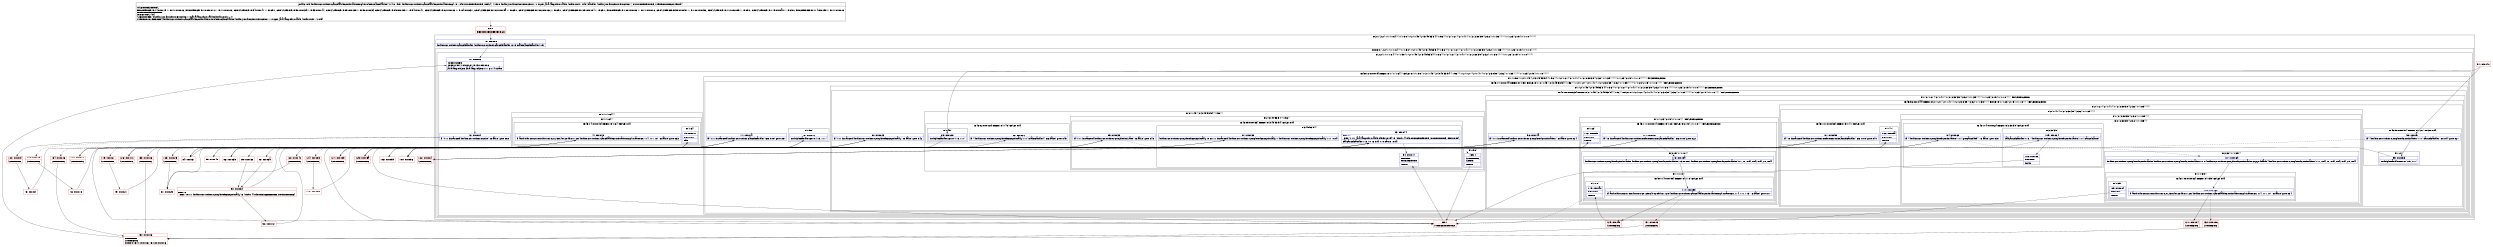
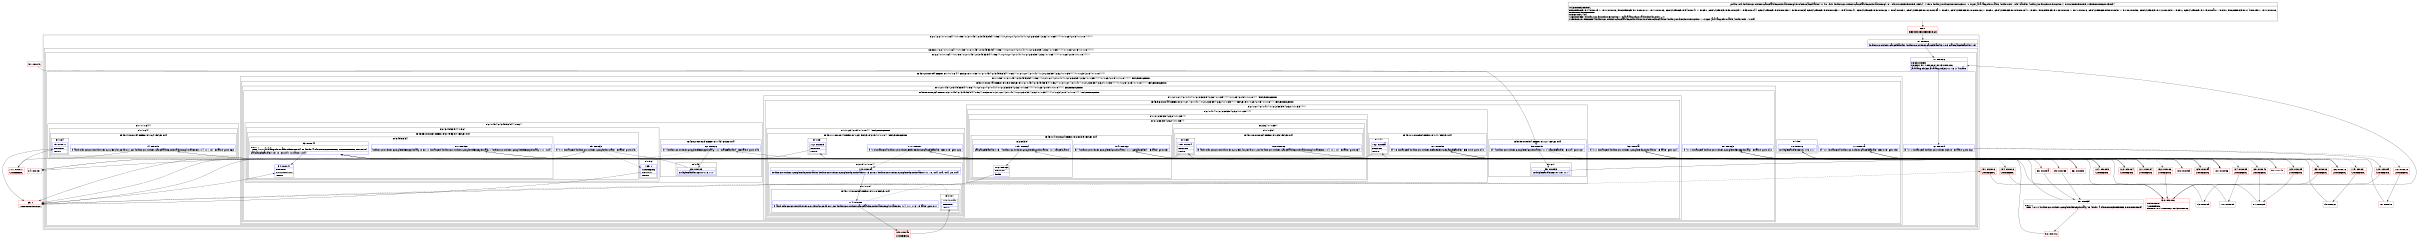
(1691, 71) -> (705, 157)
(686, 140) -> (57, 152)
none -> (1668, 159)
(2232, 160) -> none
(1470, 161) -> (647, 172)
